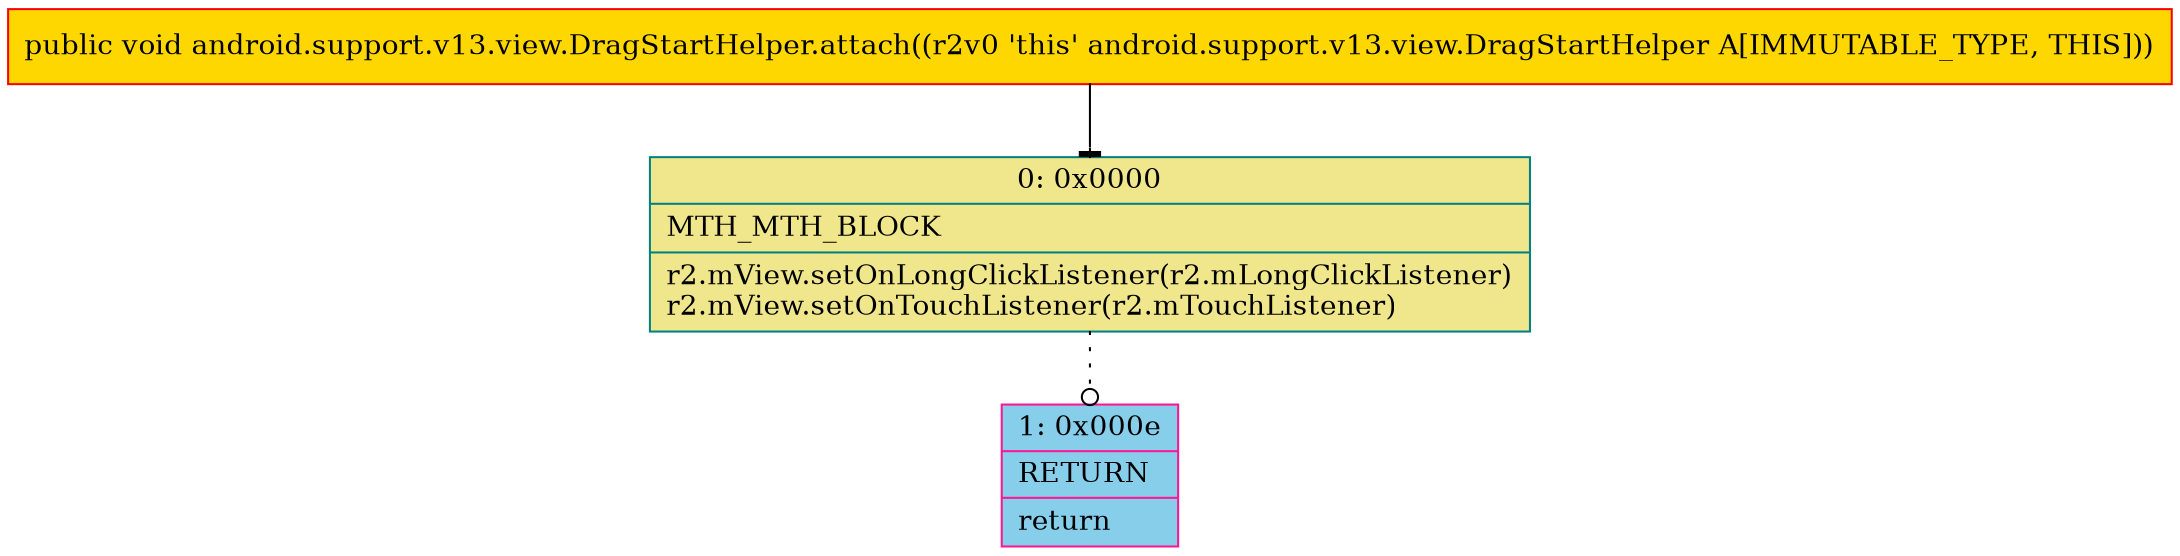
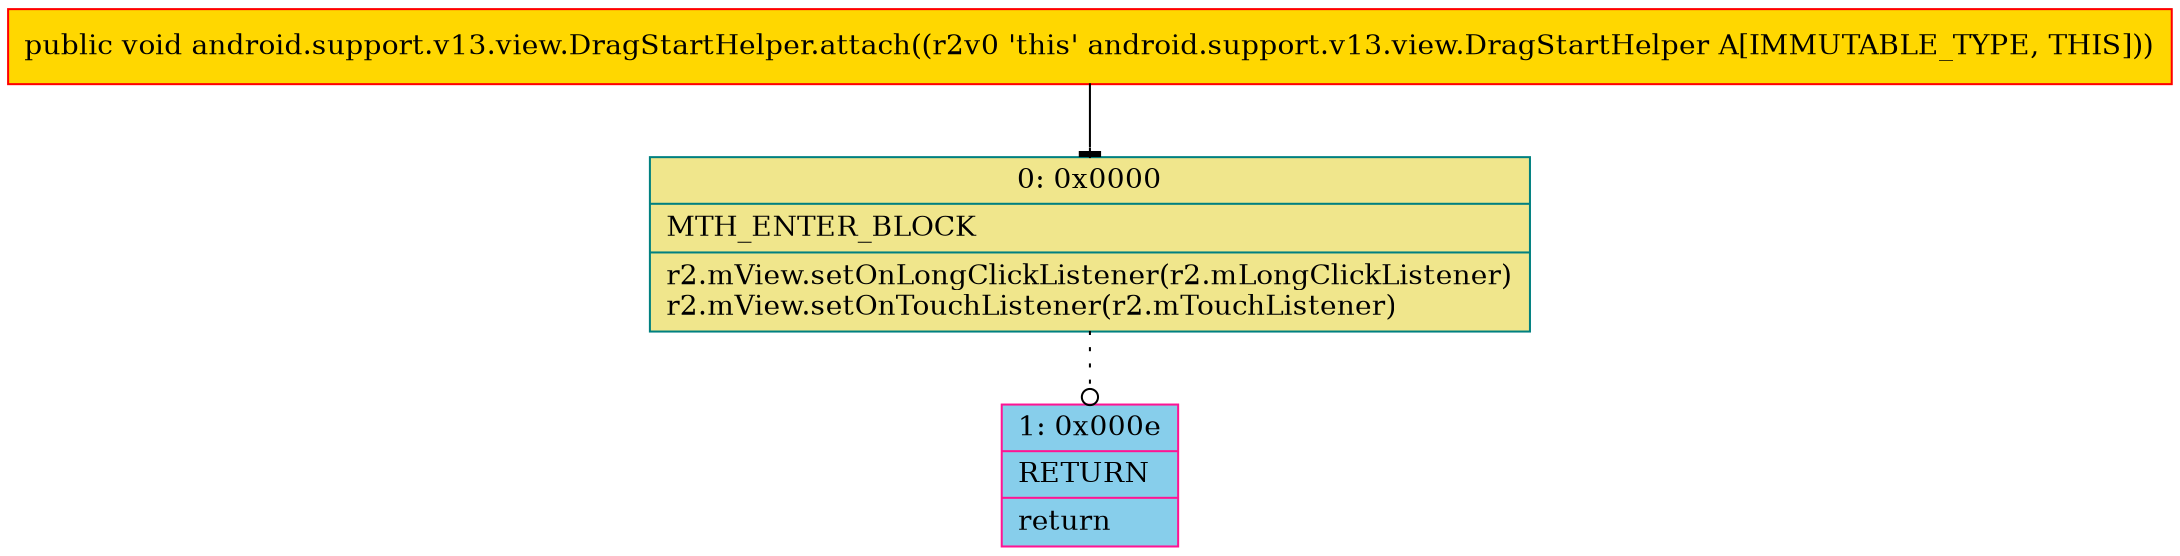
(804, 227) -> (822, 227)
